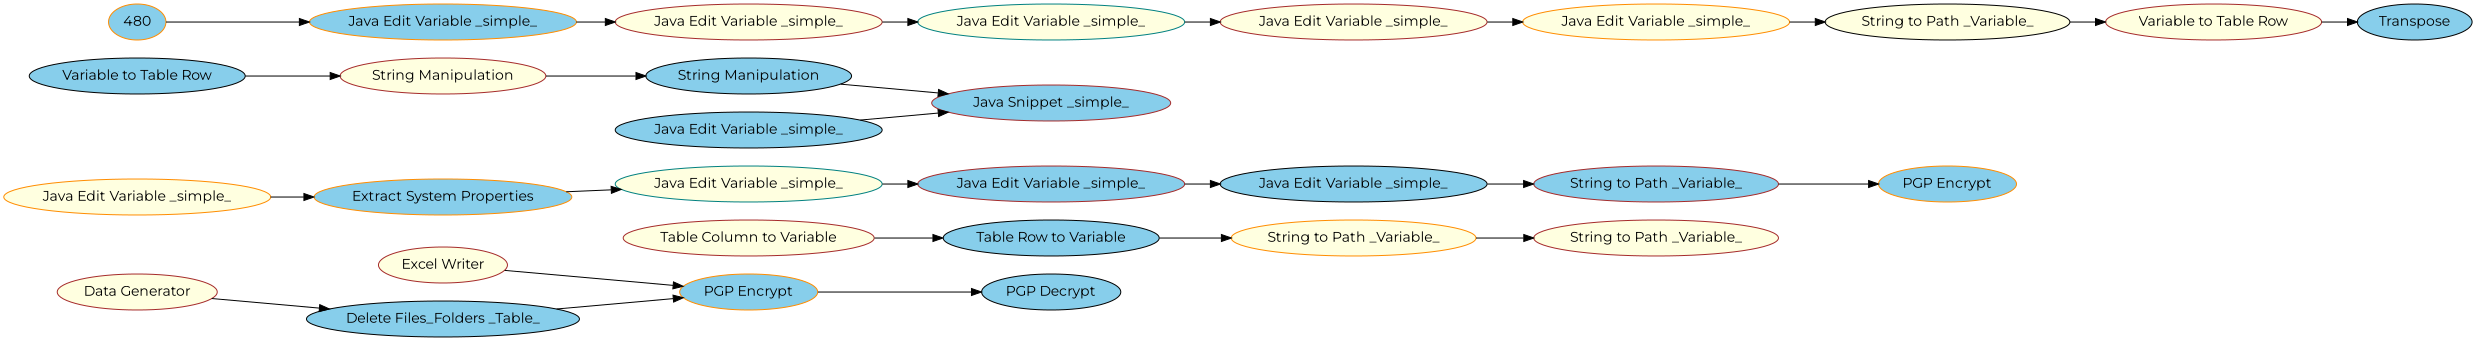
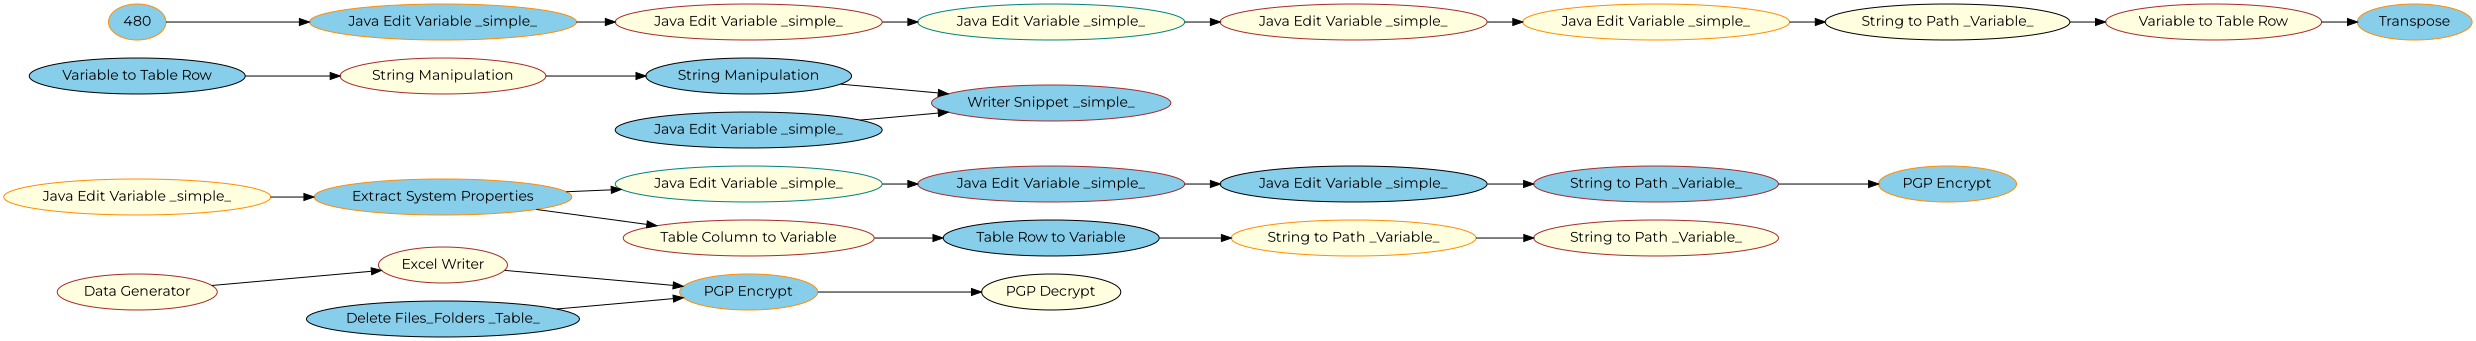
(2415, 22) -> (2415, 22)
(1051, 103) -> (1051, 103)
none -> (592, 217)
(1051, 292) -> (1051, 292)
(265, 303) -> (292, 278)
